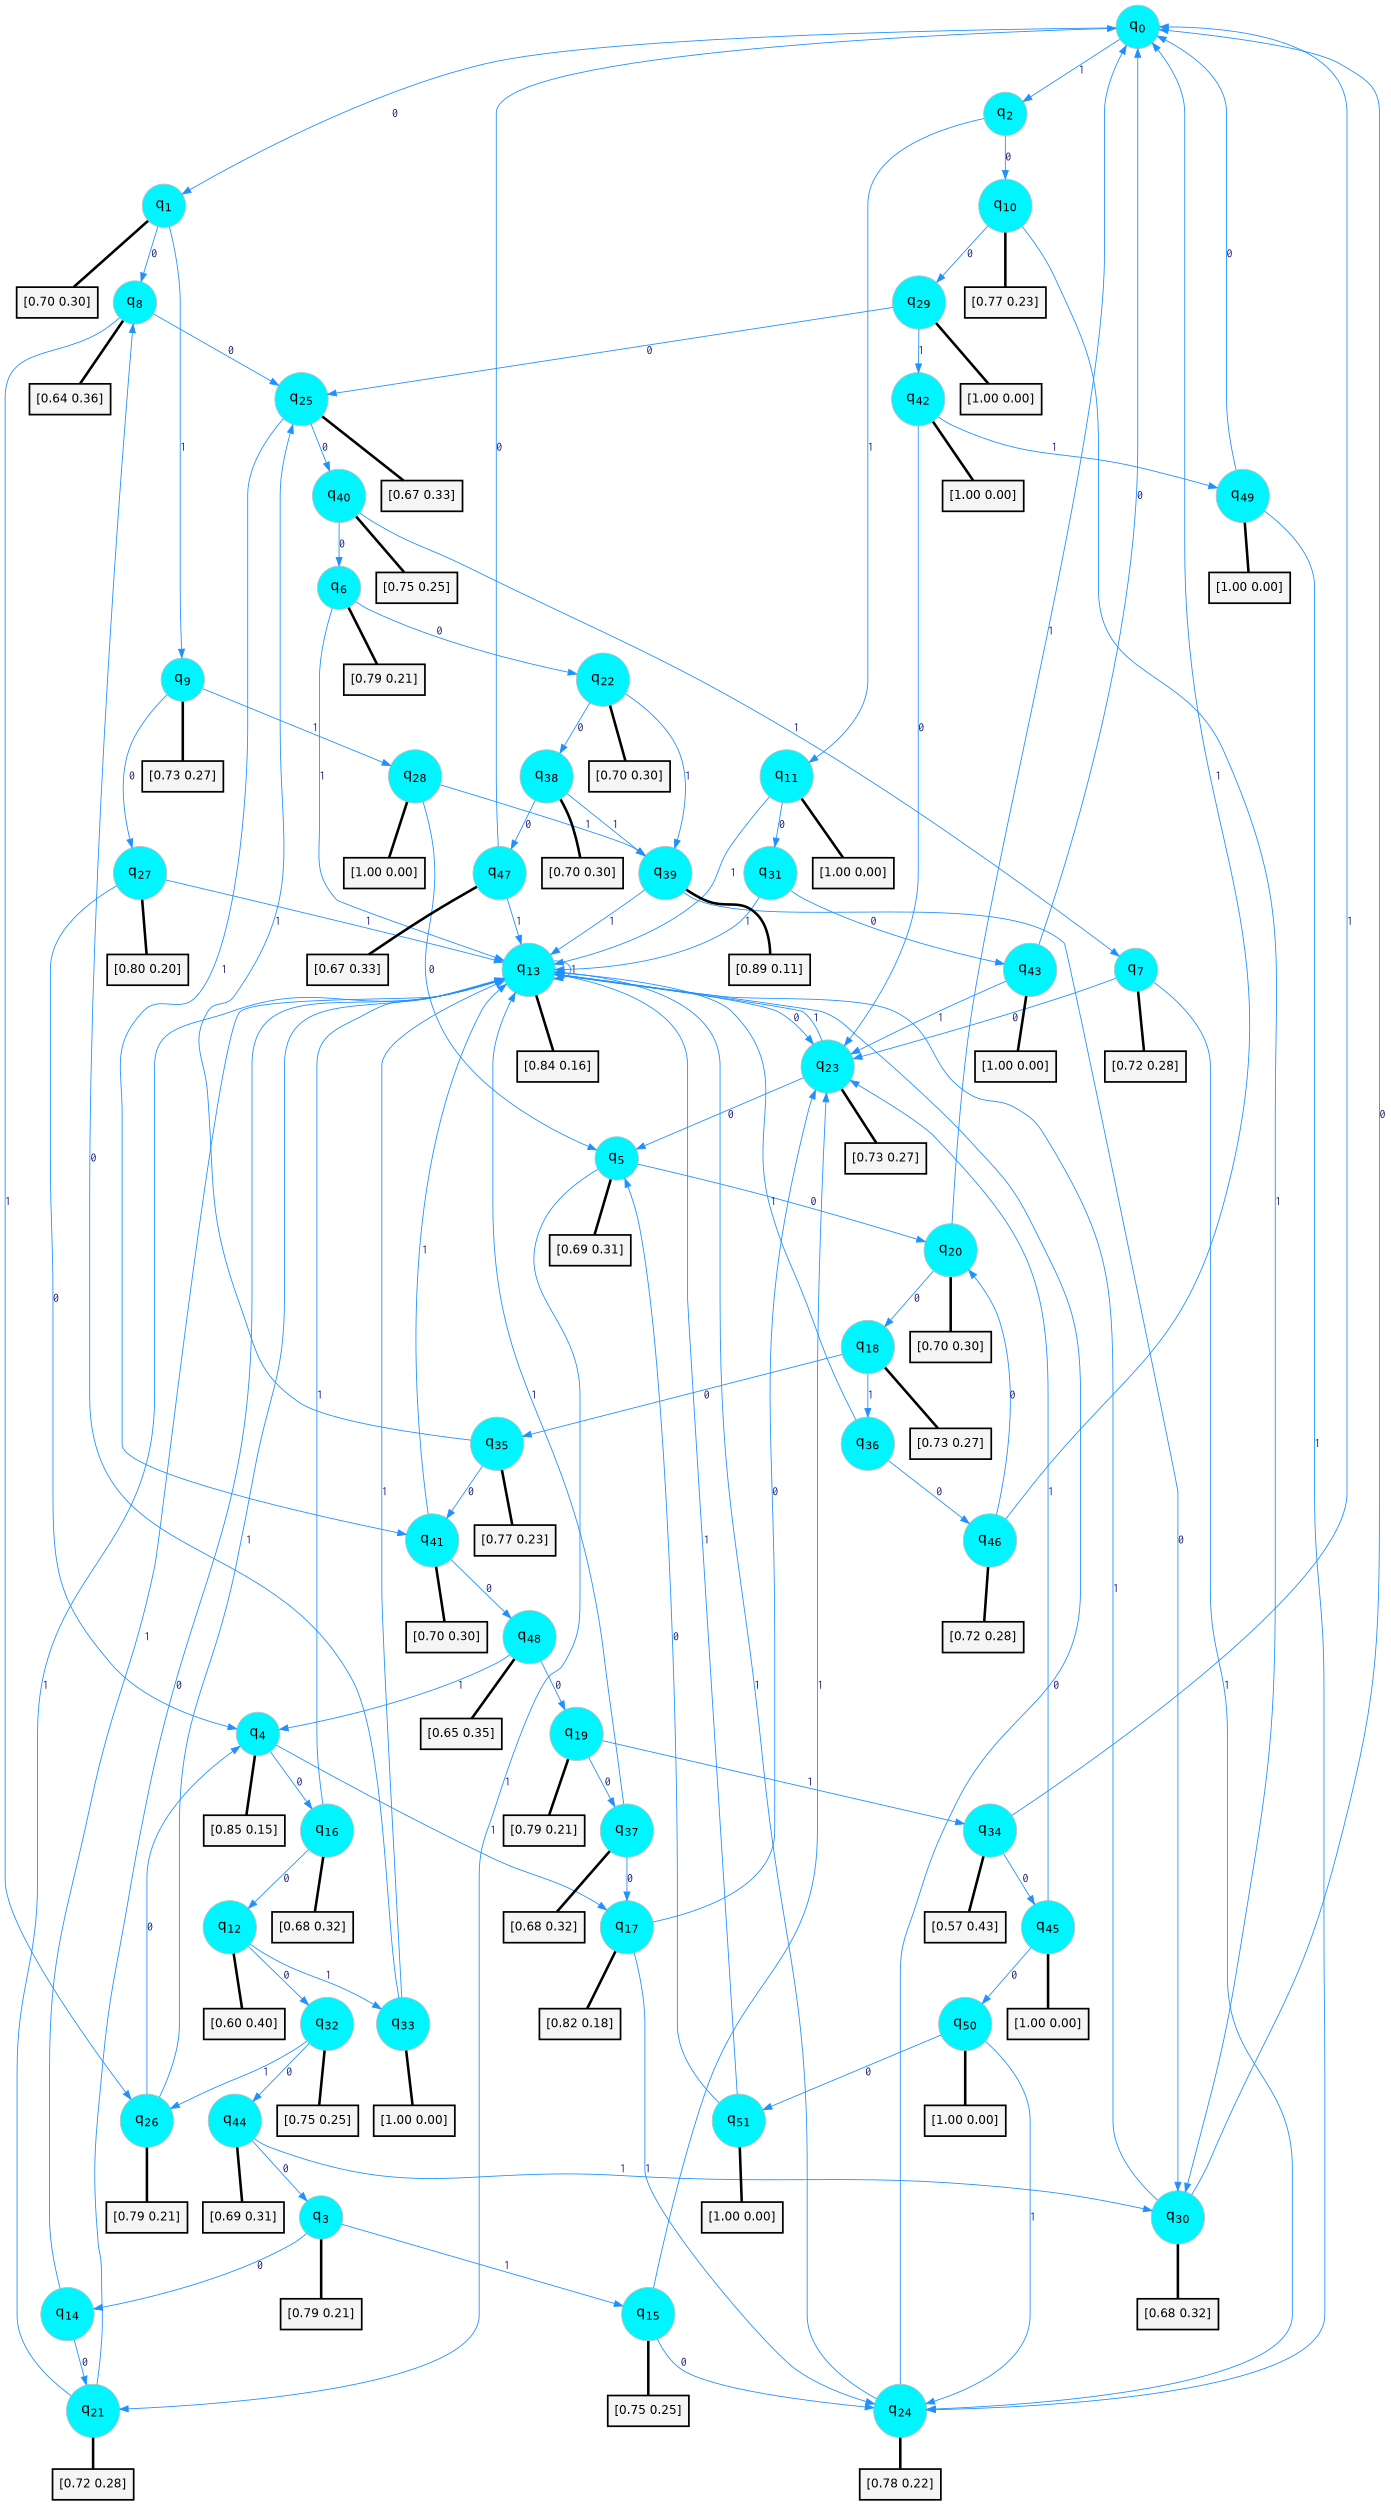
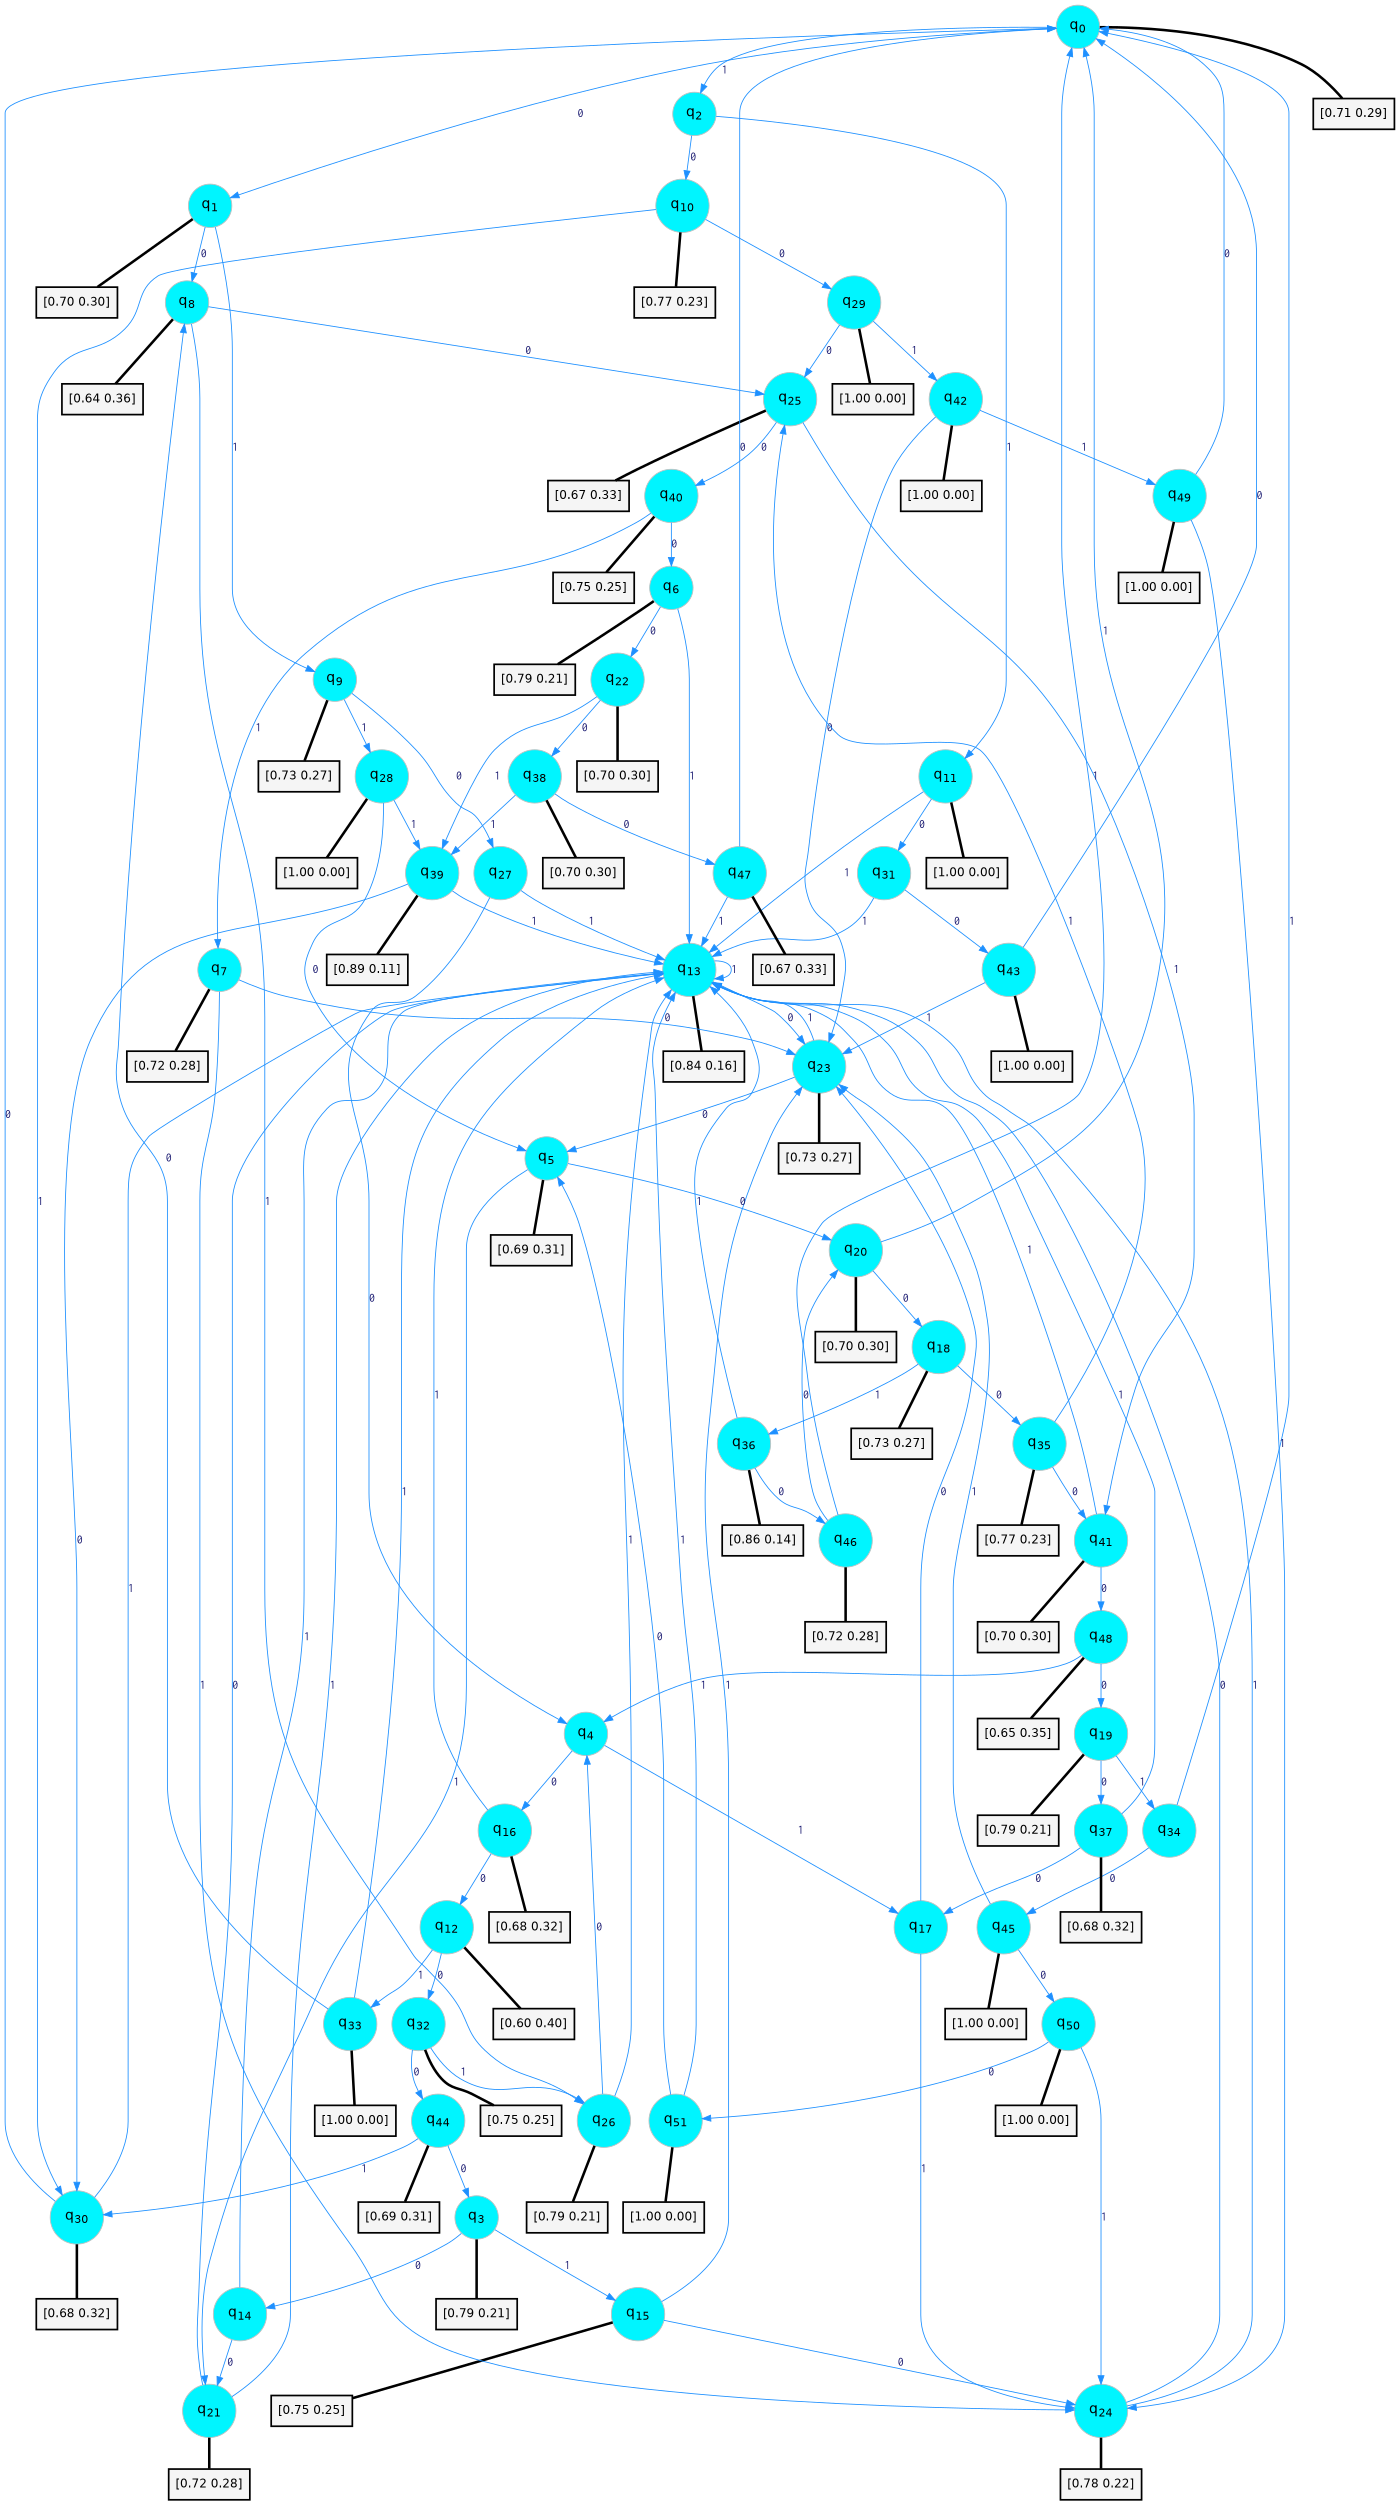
none -> (1354, 114)
(148, 970) -> none
none -> (763, 1540)
(244, 1831) -> none
(965, 1927) -> none
(580, 2024) -> none
